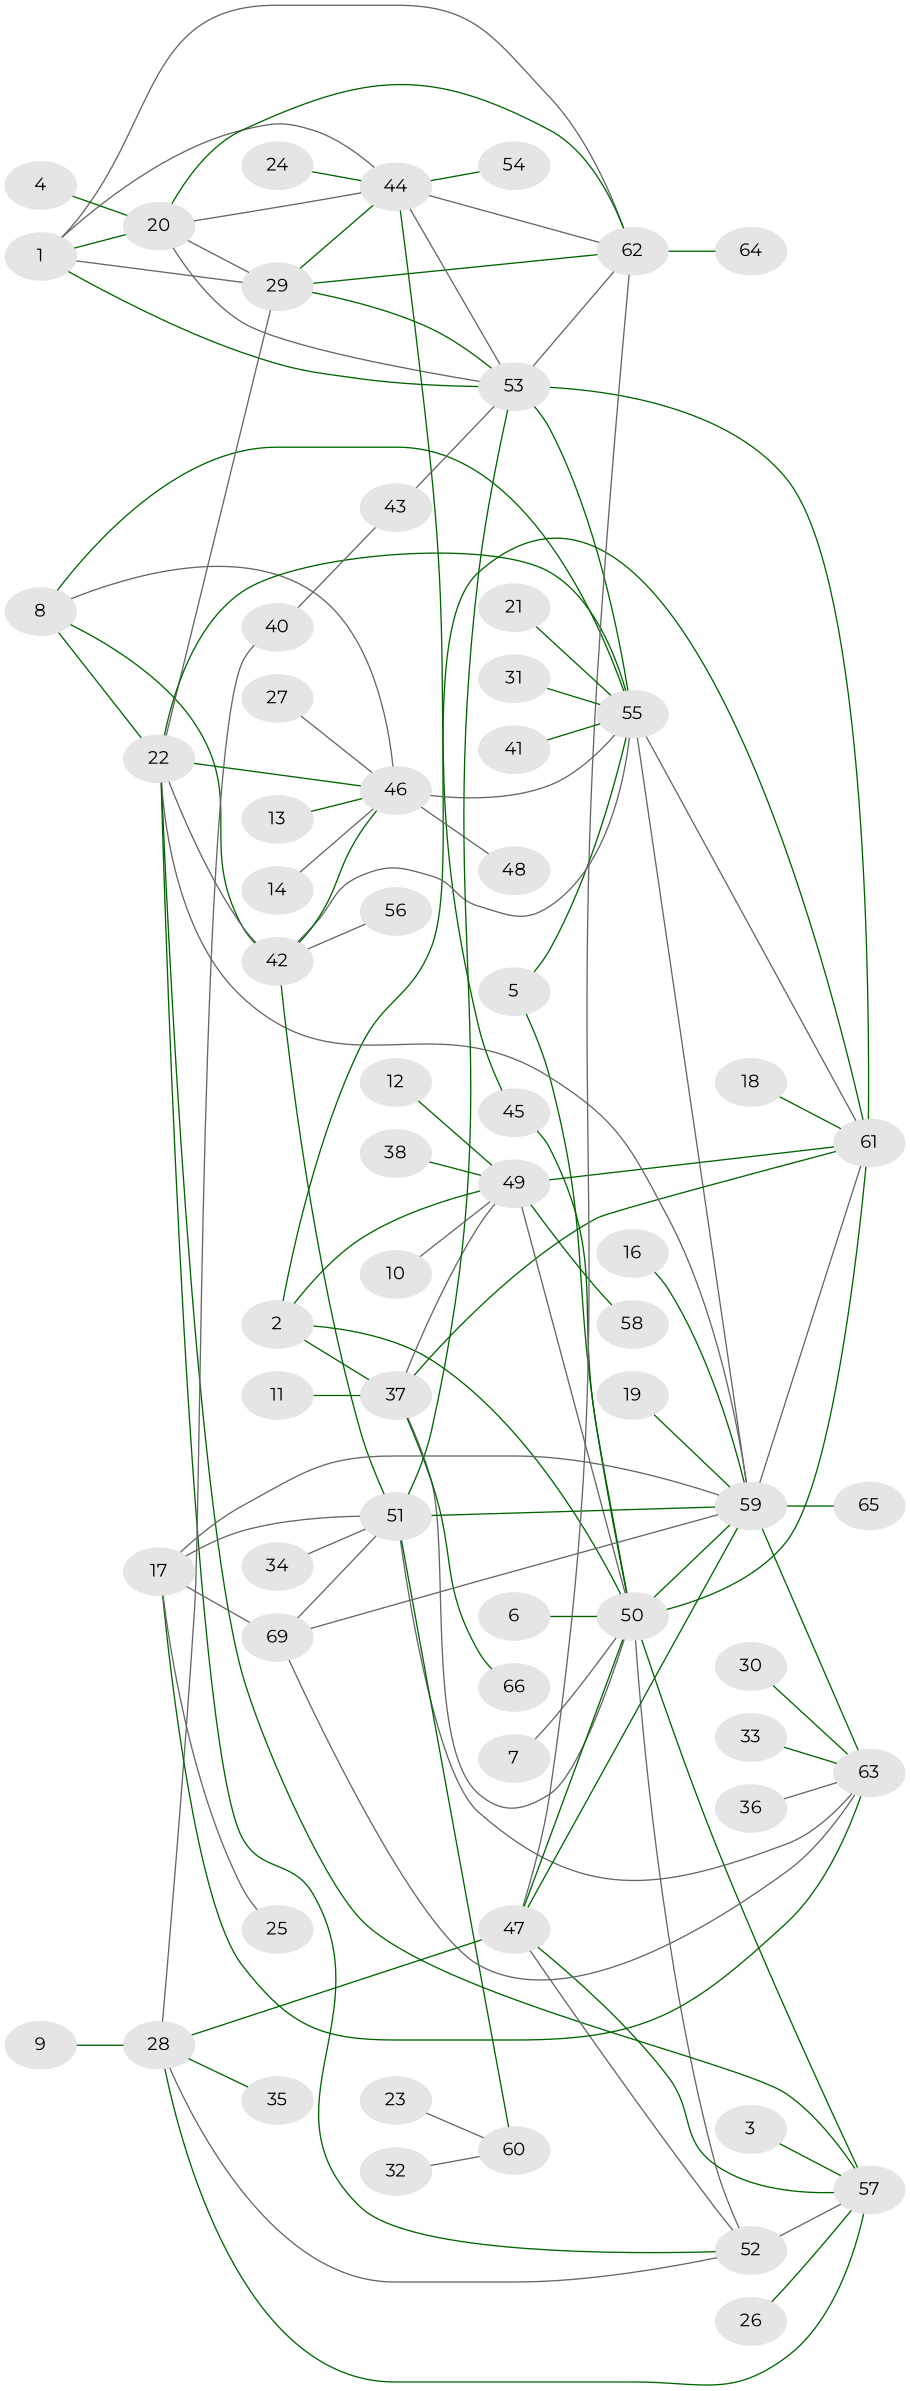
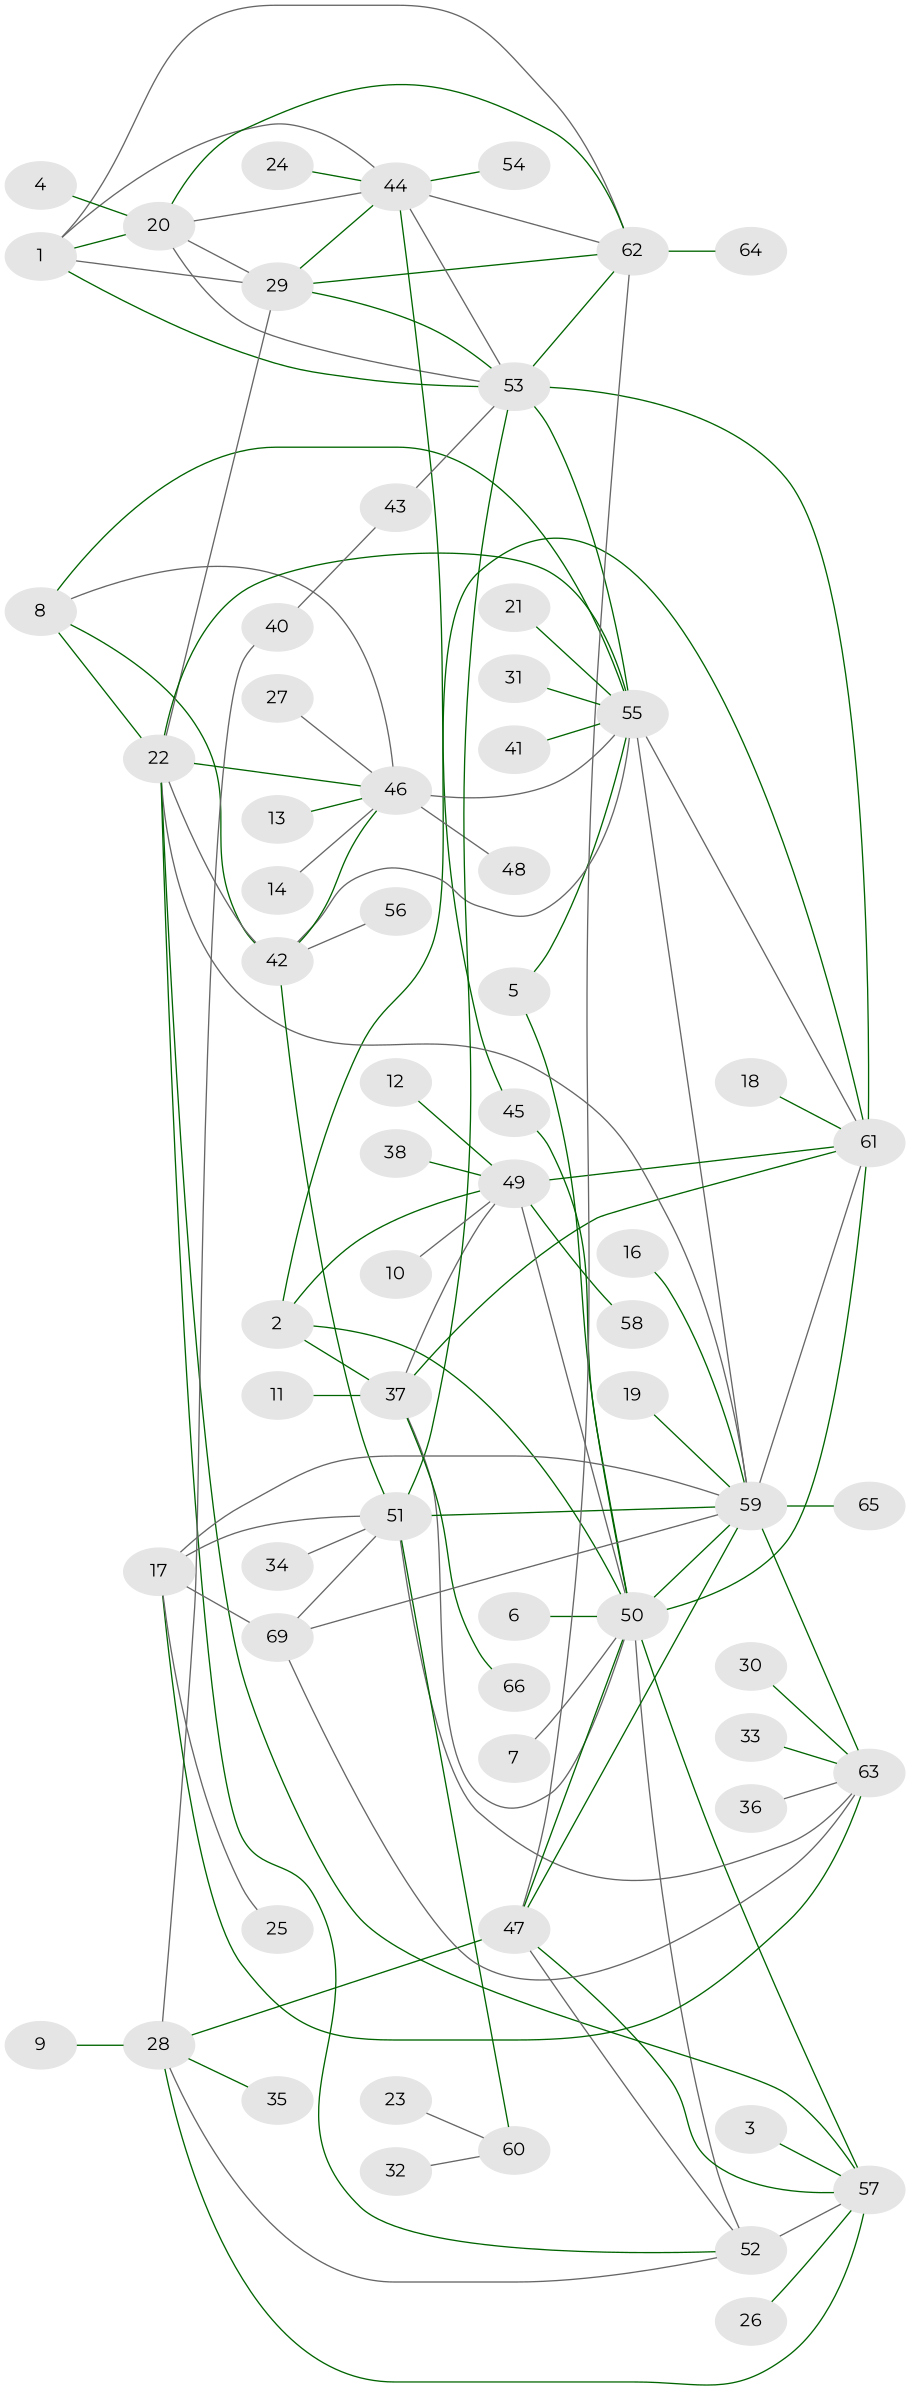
(574, 319) -> (574, 319)
